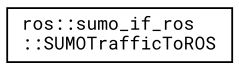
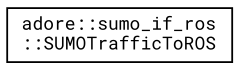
(120, 35) -> (120, 35)
